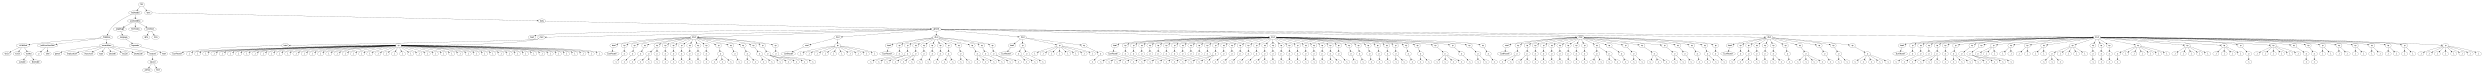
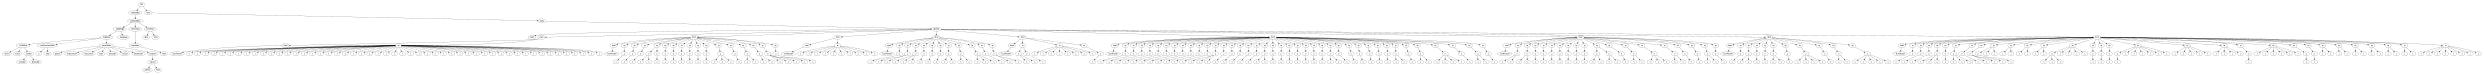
(118, 22) -> (114, 33)
(129, 41) -> (135, 37)
